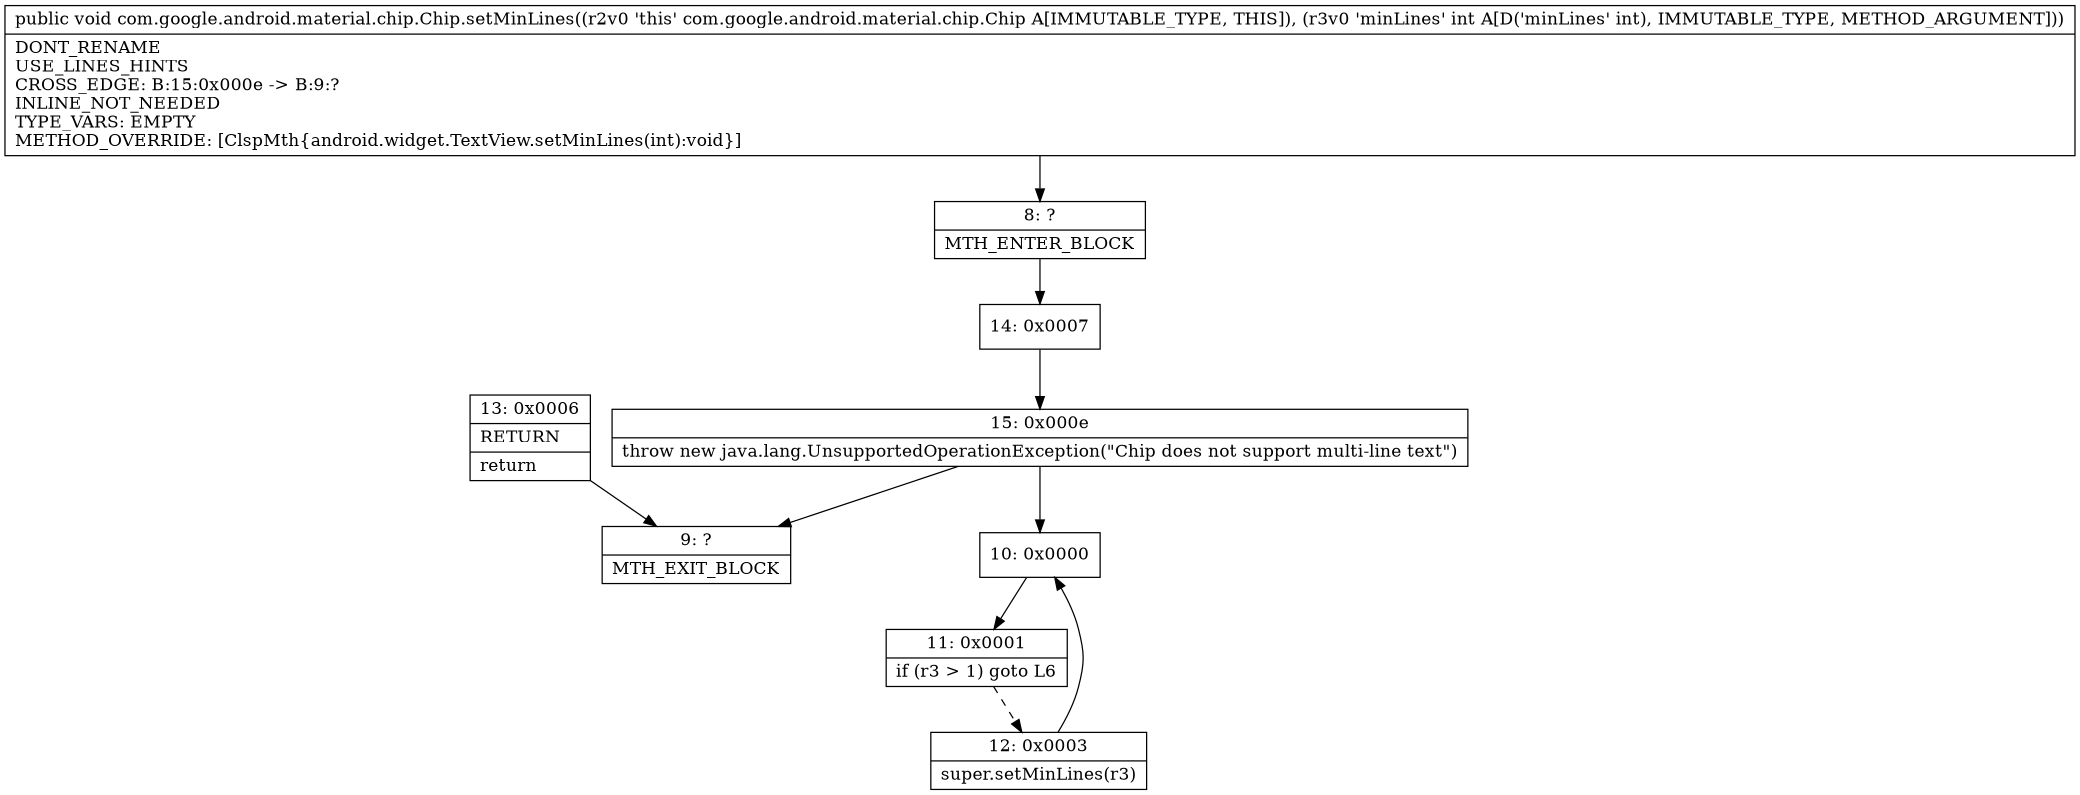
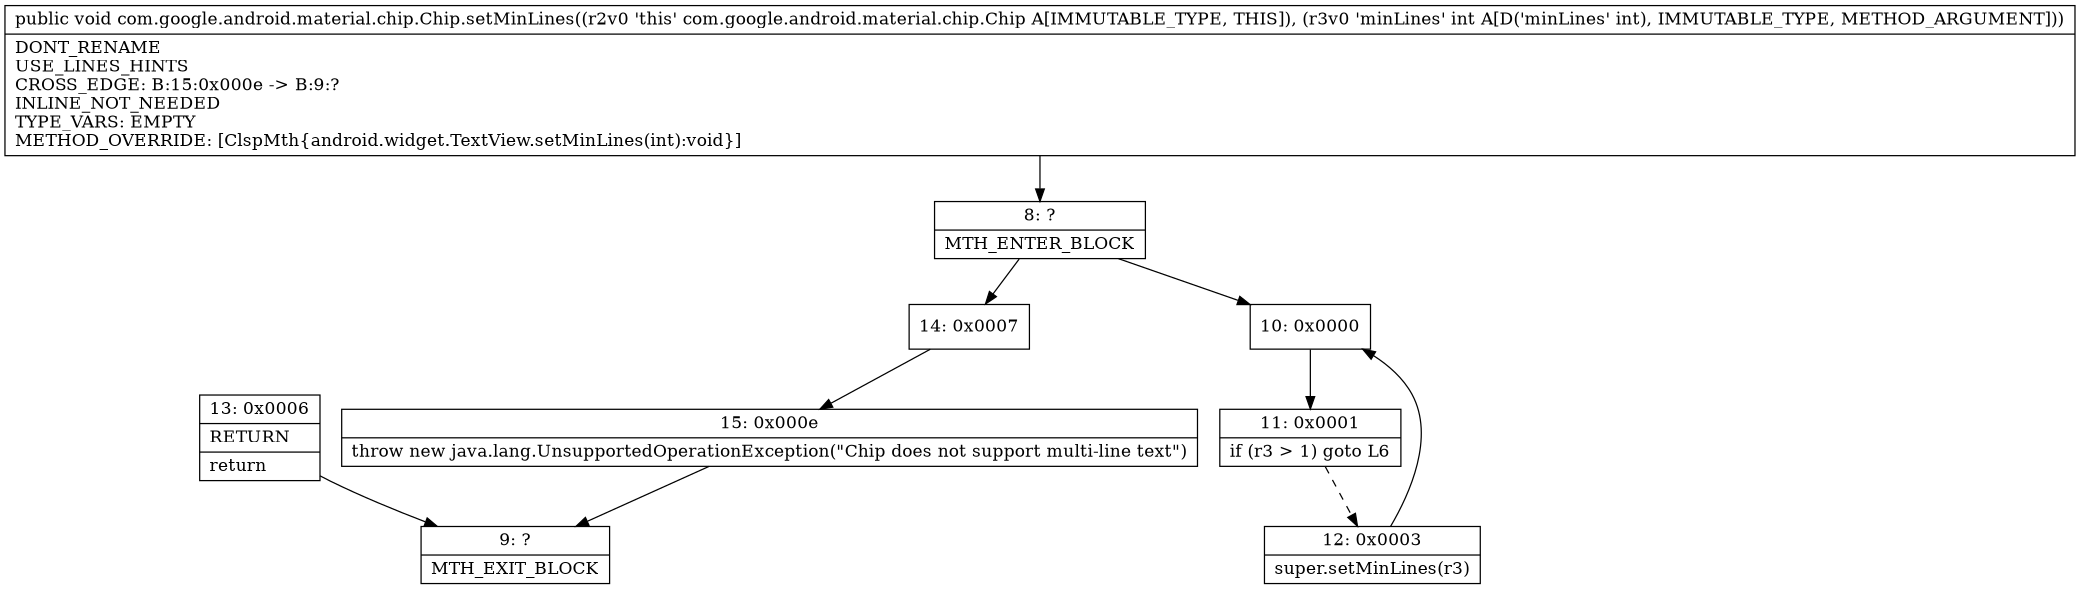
(1040, 493) -> (1178, 280)
